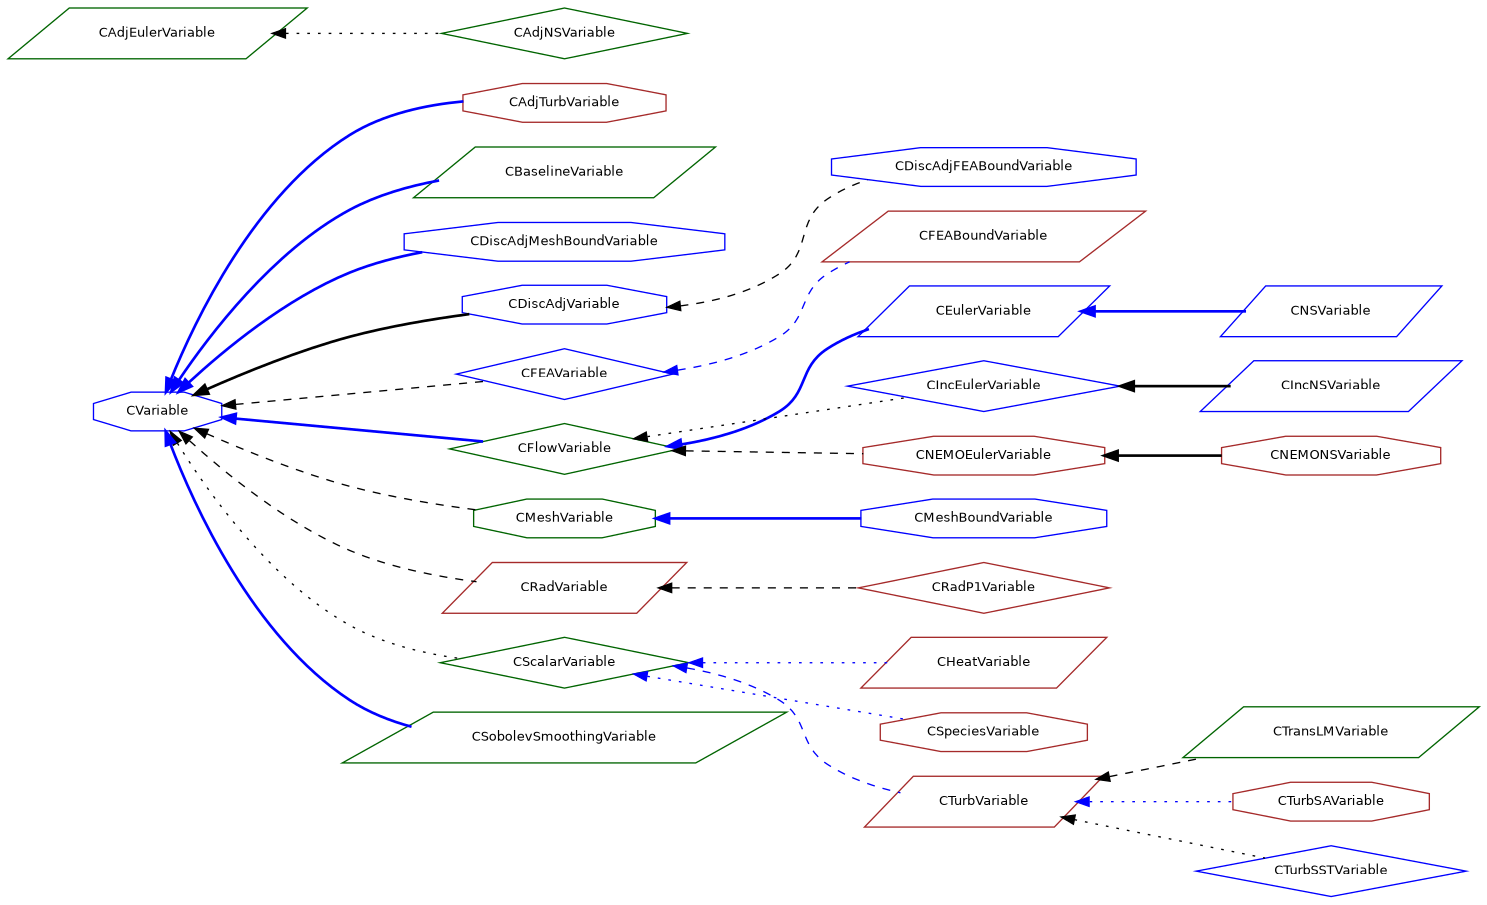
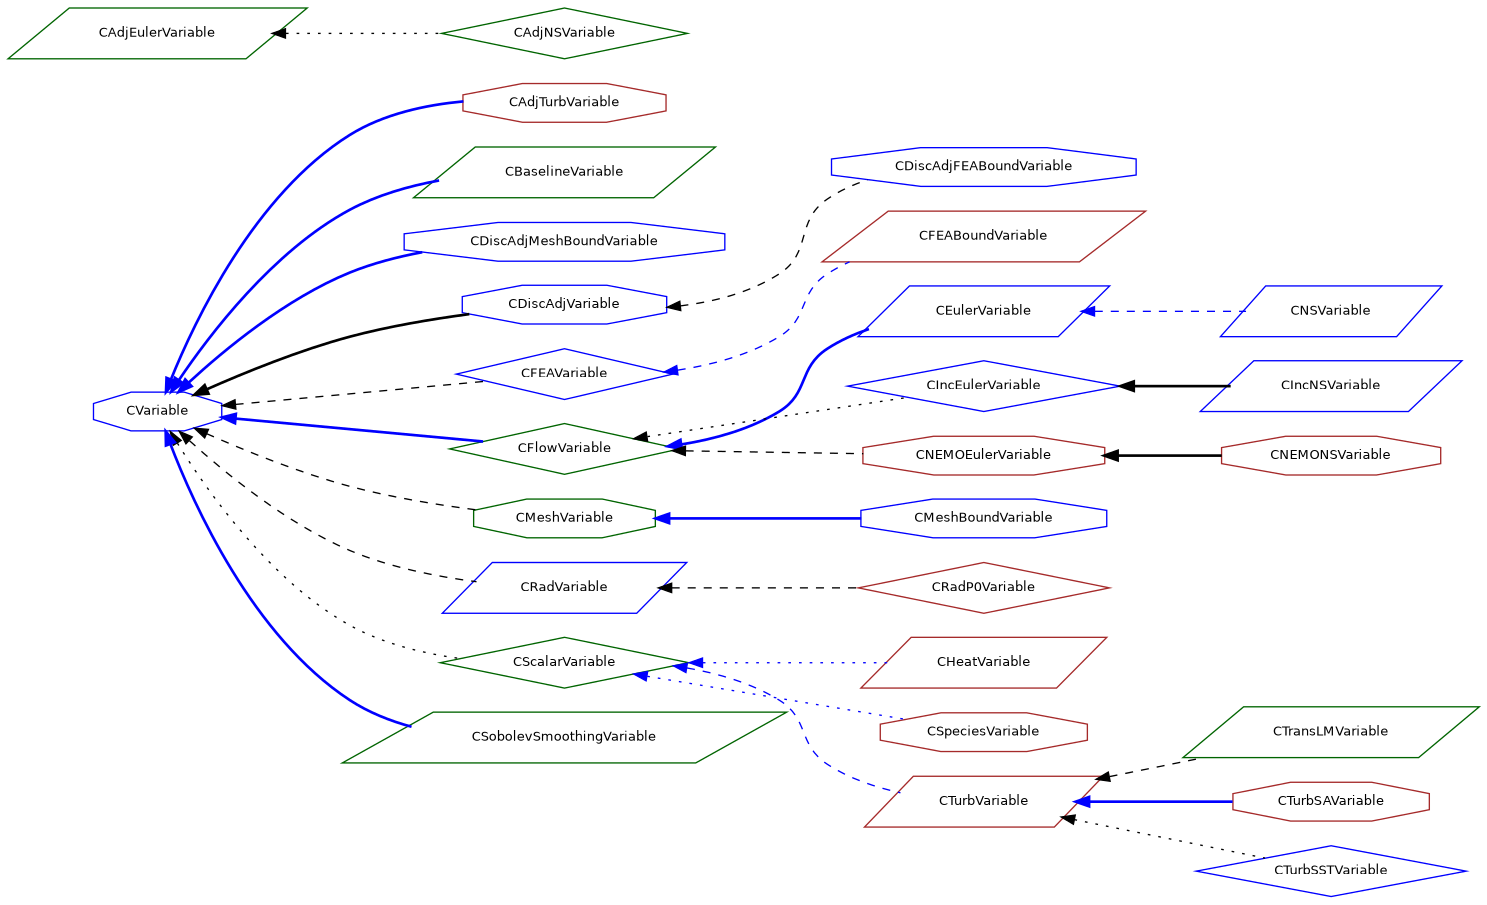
(1170, 311) -> (1170, 311)
(564, 588) -> (564, 588)
(984, 588) -> (984, 588)
(1161, 802) -> (1161, 802)
